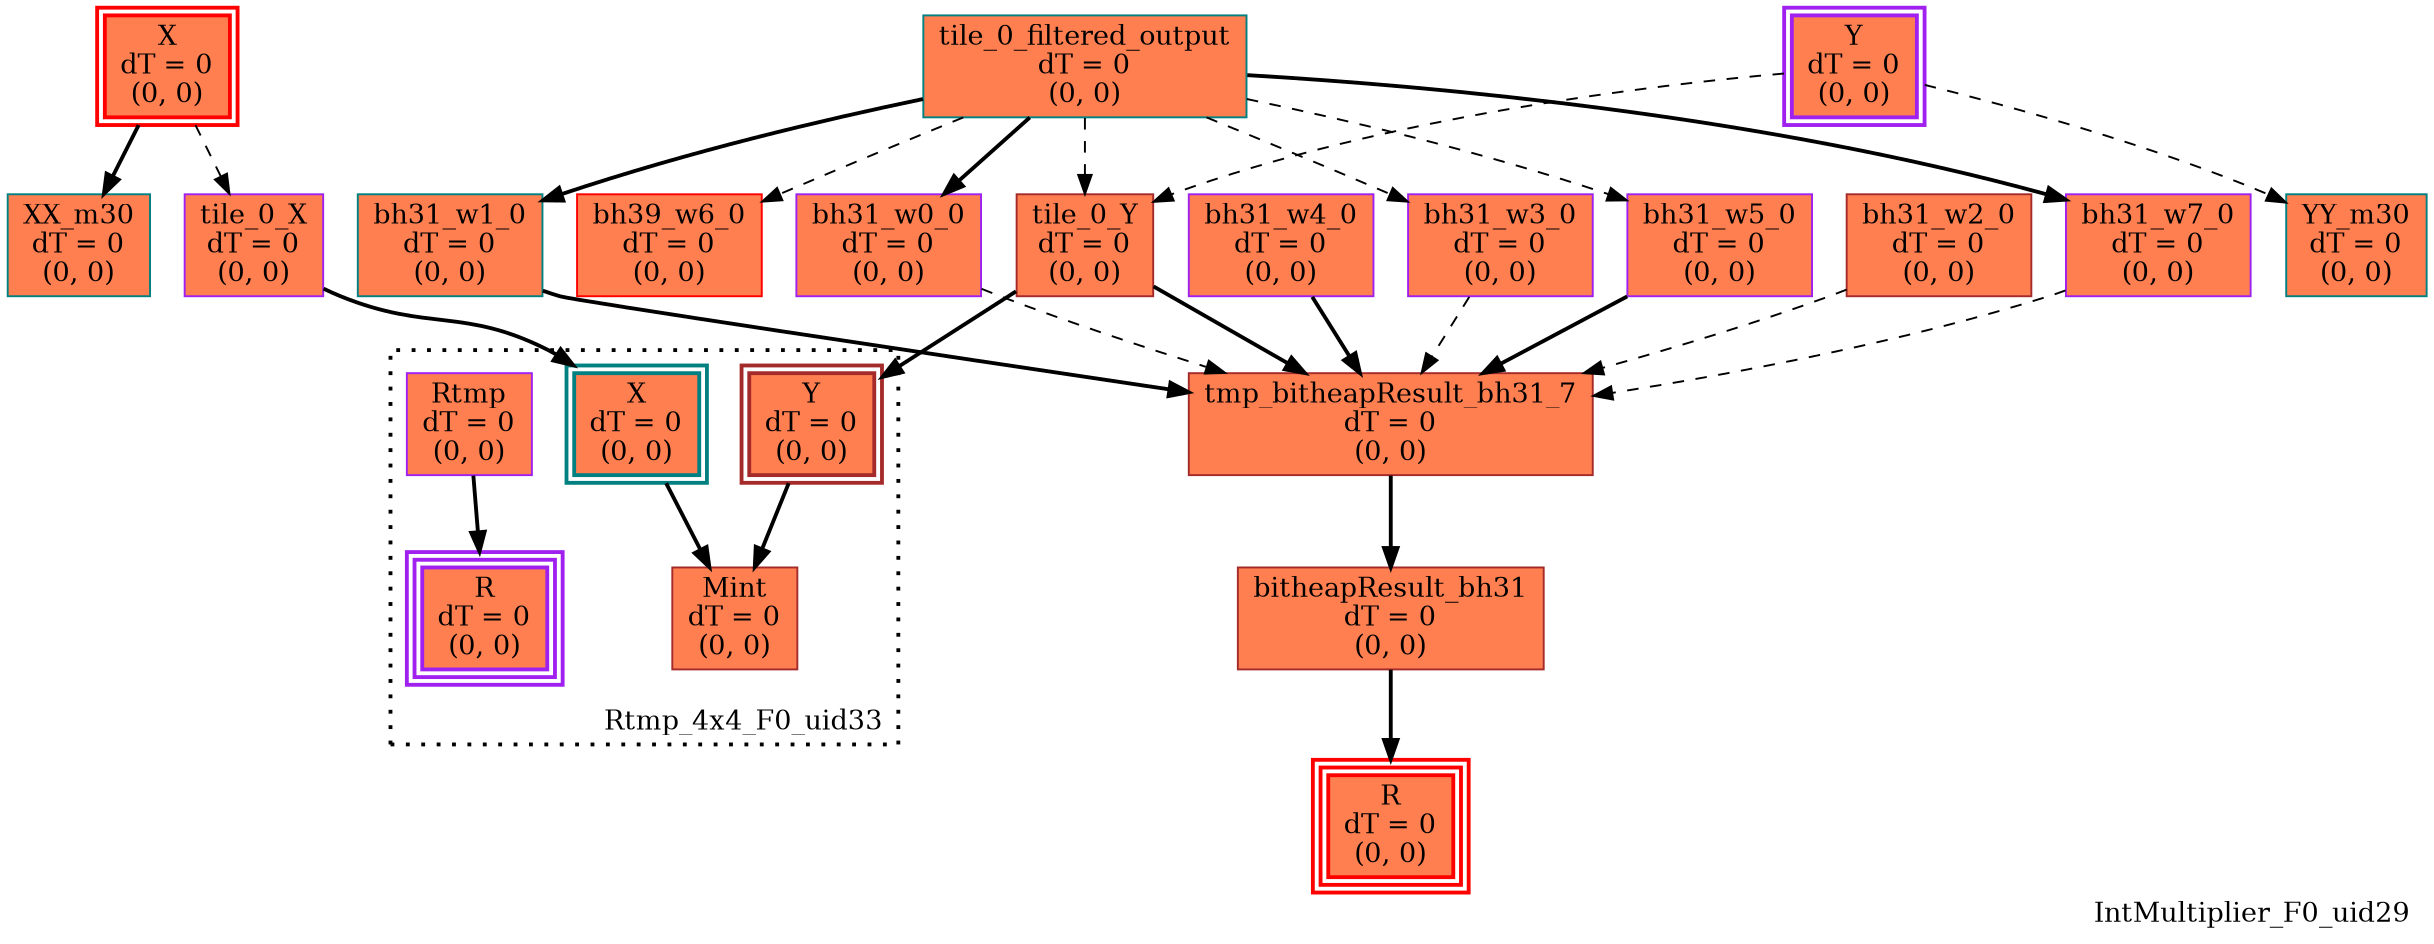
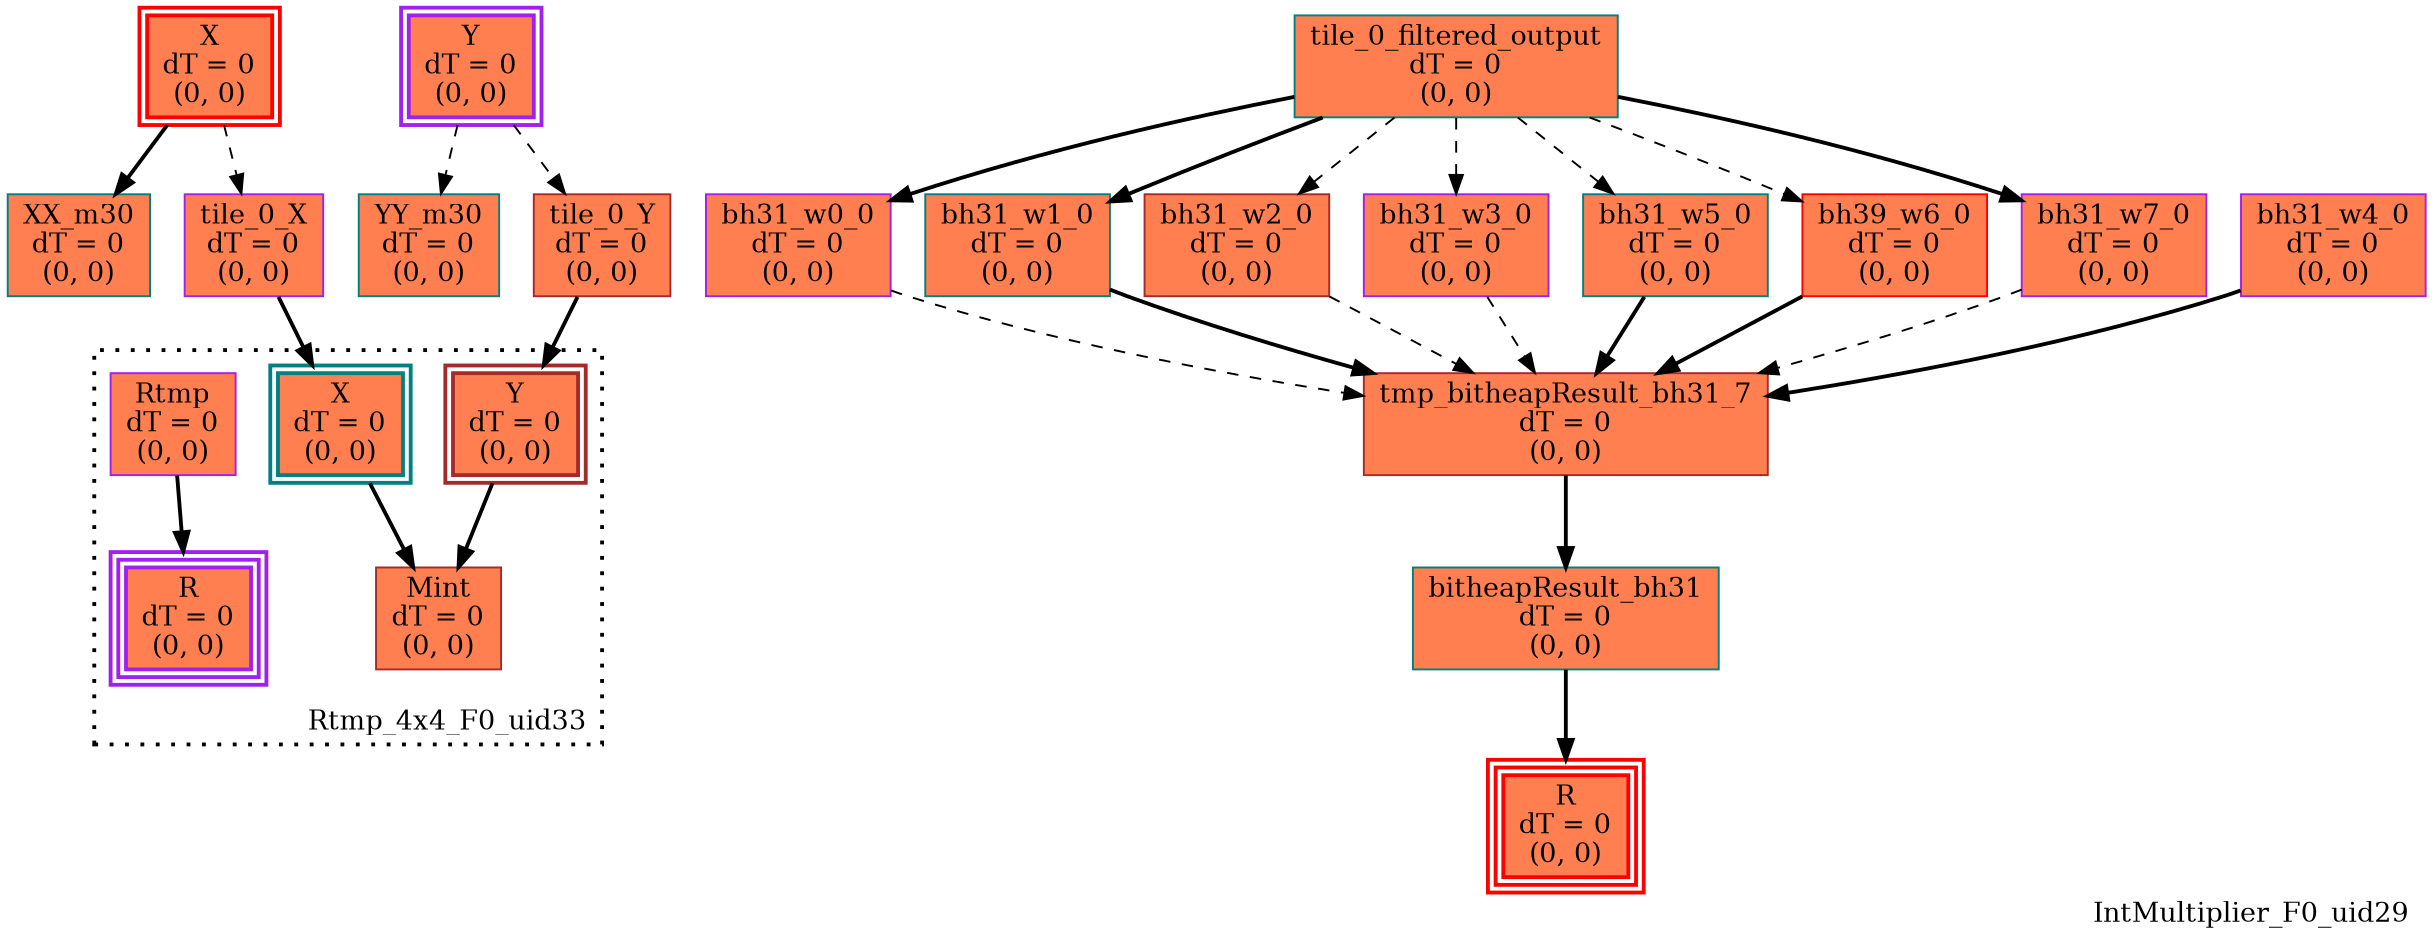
(1085, 146) -> (1354, 150)
(1720, 245) -> (1675, 245)
(1221, 325) -> (1739, 330)
(1391, 618) -> (1566, 618)
